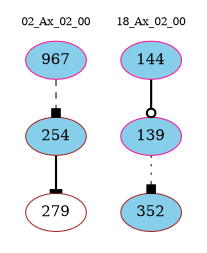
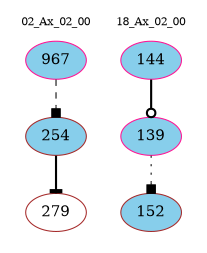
(151, 212) -> (151, 212)
